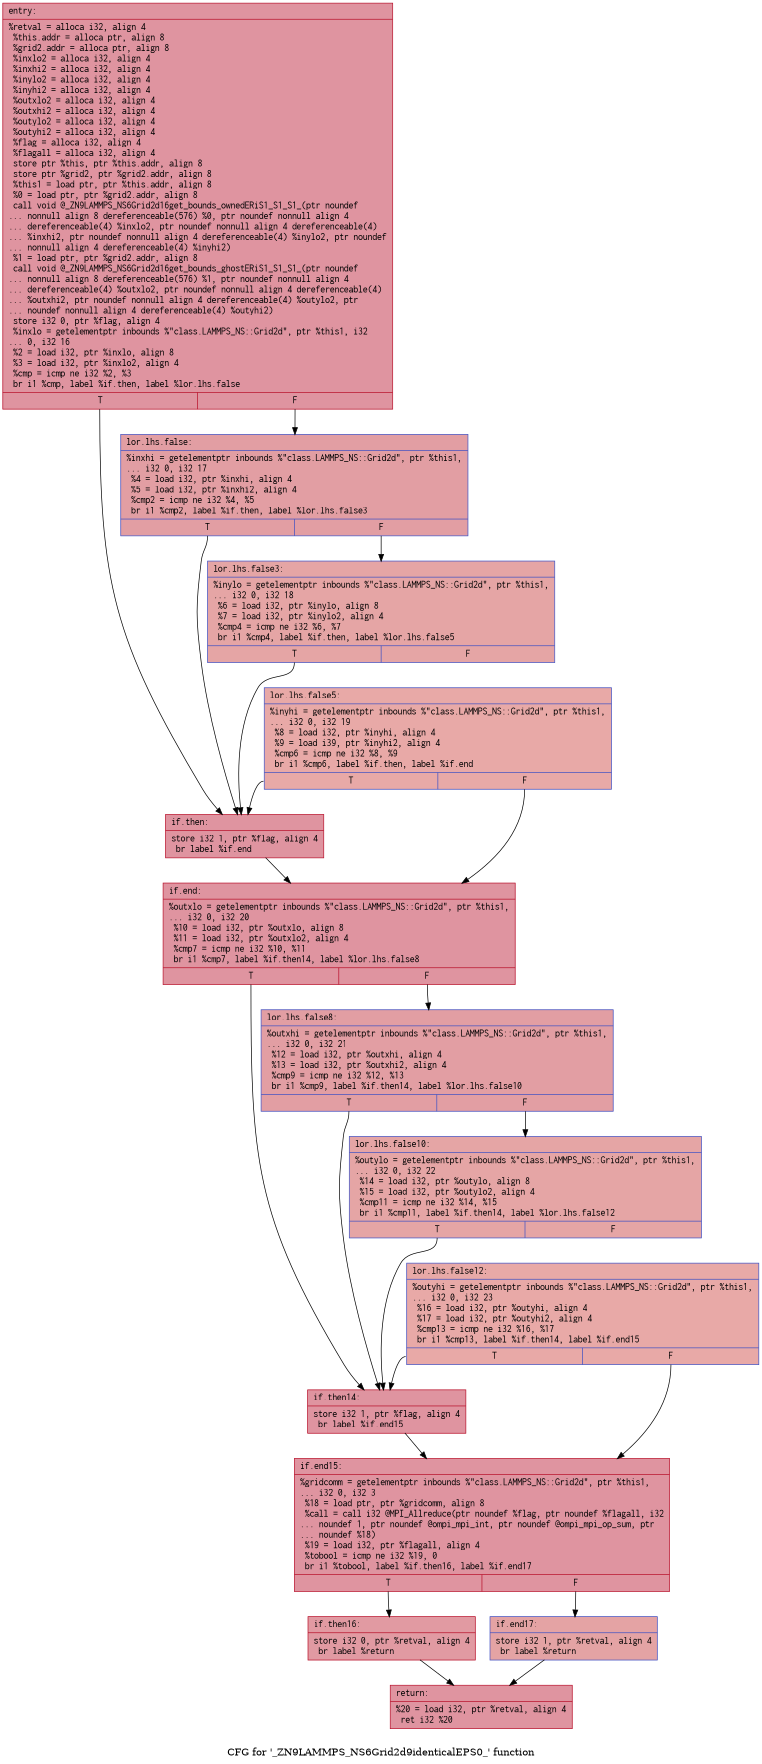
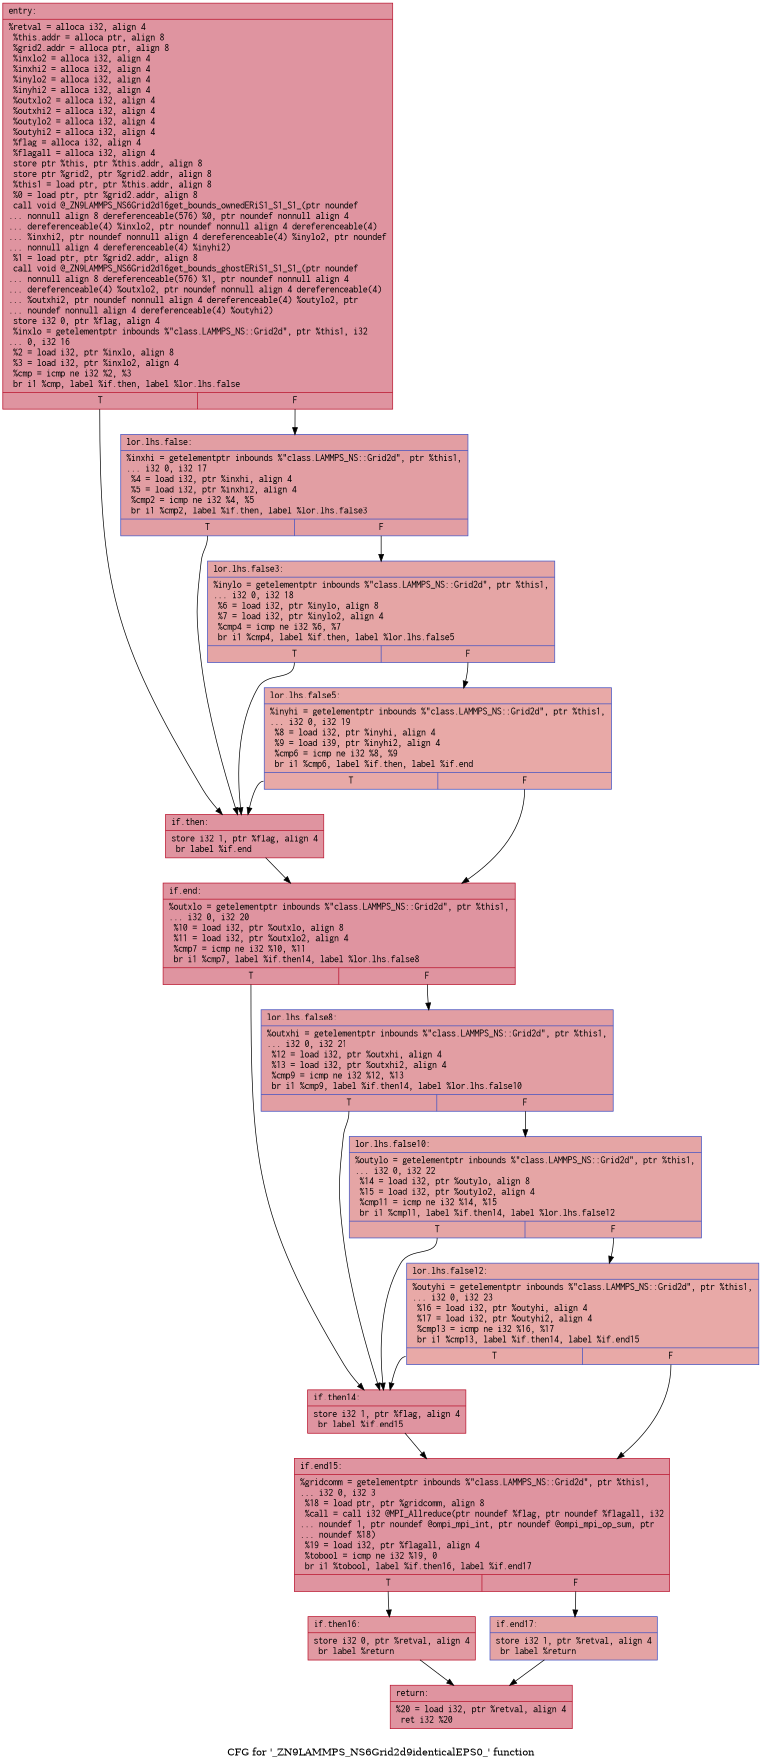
none -> (467, 672)
none -> (613, 1247)
